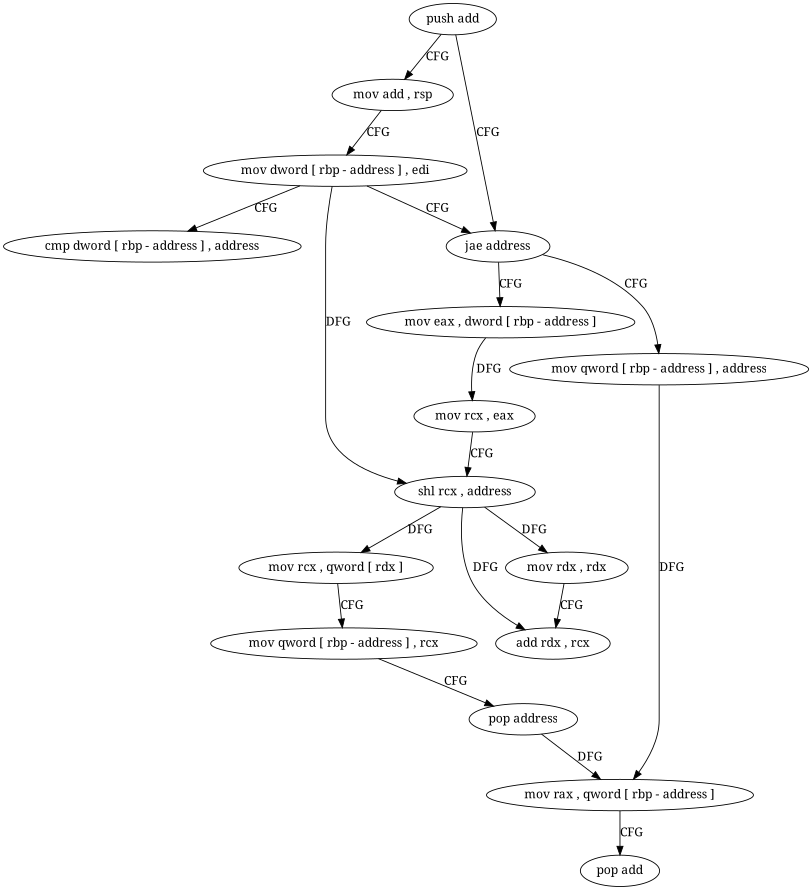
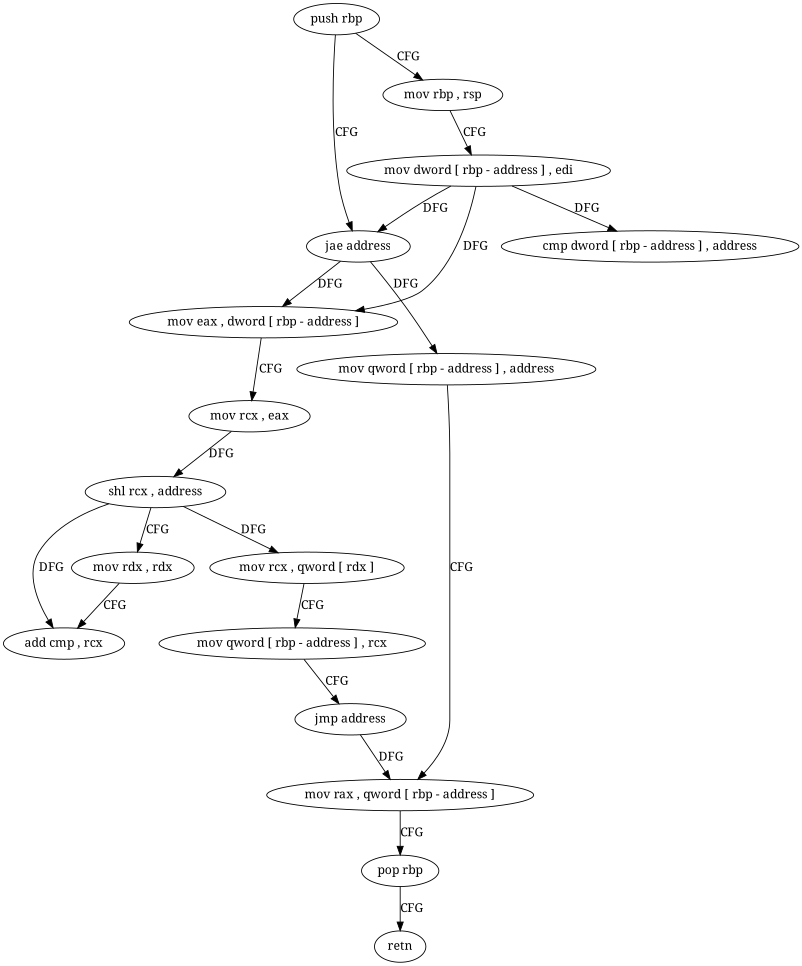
(453, 19) -> (337, 19)
(393, 95) -> (443, 95)
(266, 209) -> (587, 209)
(438, 209) -> (435, 209)
(511, 284) -> (330, 284)
(636, 284) -> (406, 284)
(326, 354) -> (442, 270)
(489, 369) -> (271, 369)
(482, 454) -> (221, 454)
(534, 530) -> (158, 530)
(672, 568) -> (462, 568)
(553, 644) -> (64, 644)
(523, 719) -> (351, 719)
(620, 871) -> (400, 871)
none -> (400, 947)
